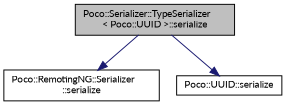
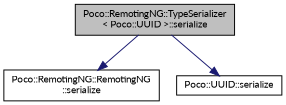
(155, 20) -> (155, 20)
(82, 85) -> (82, 85)
